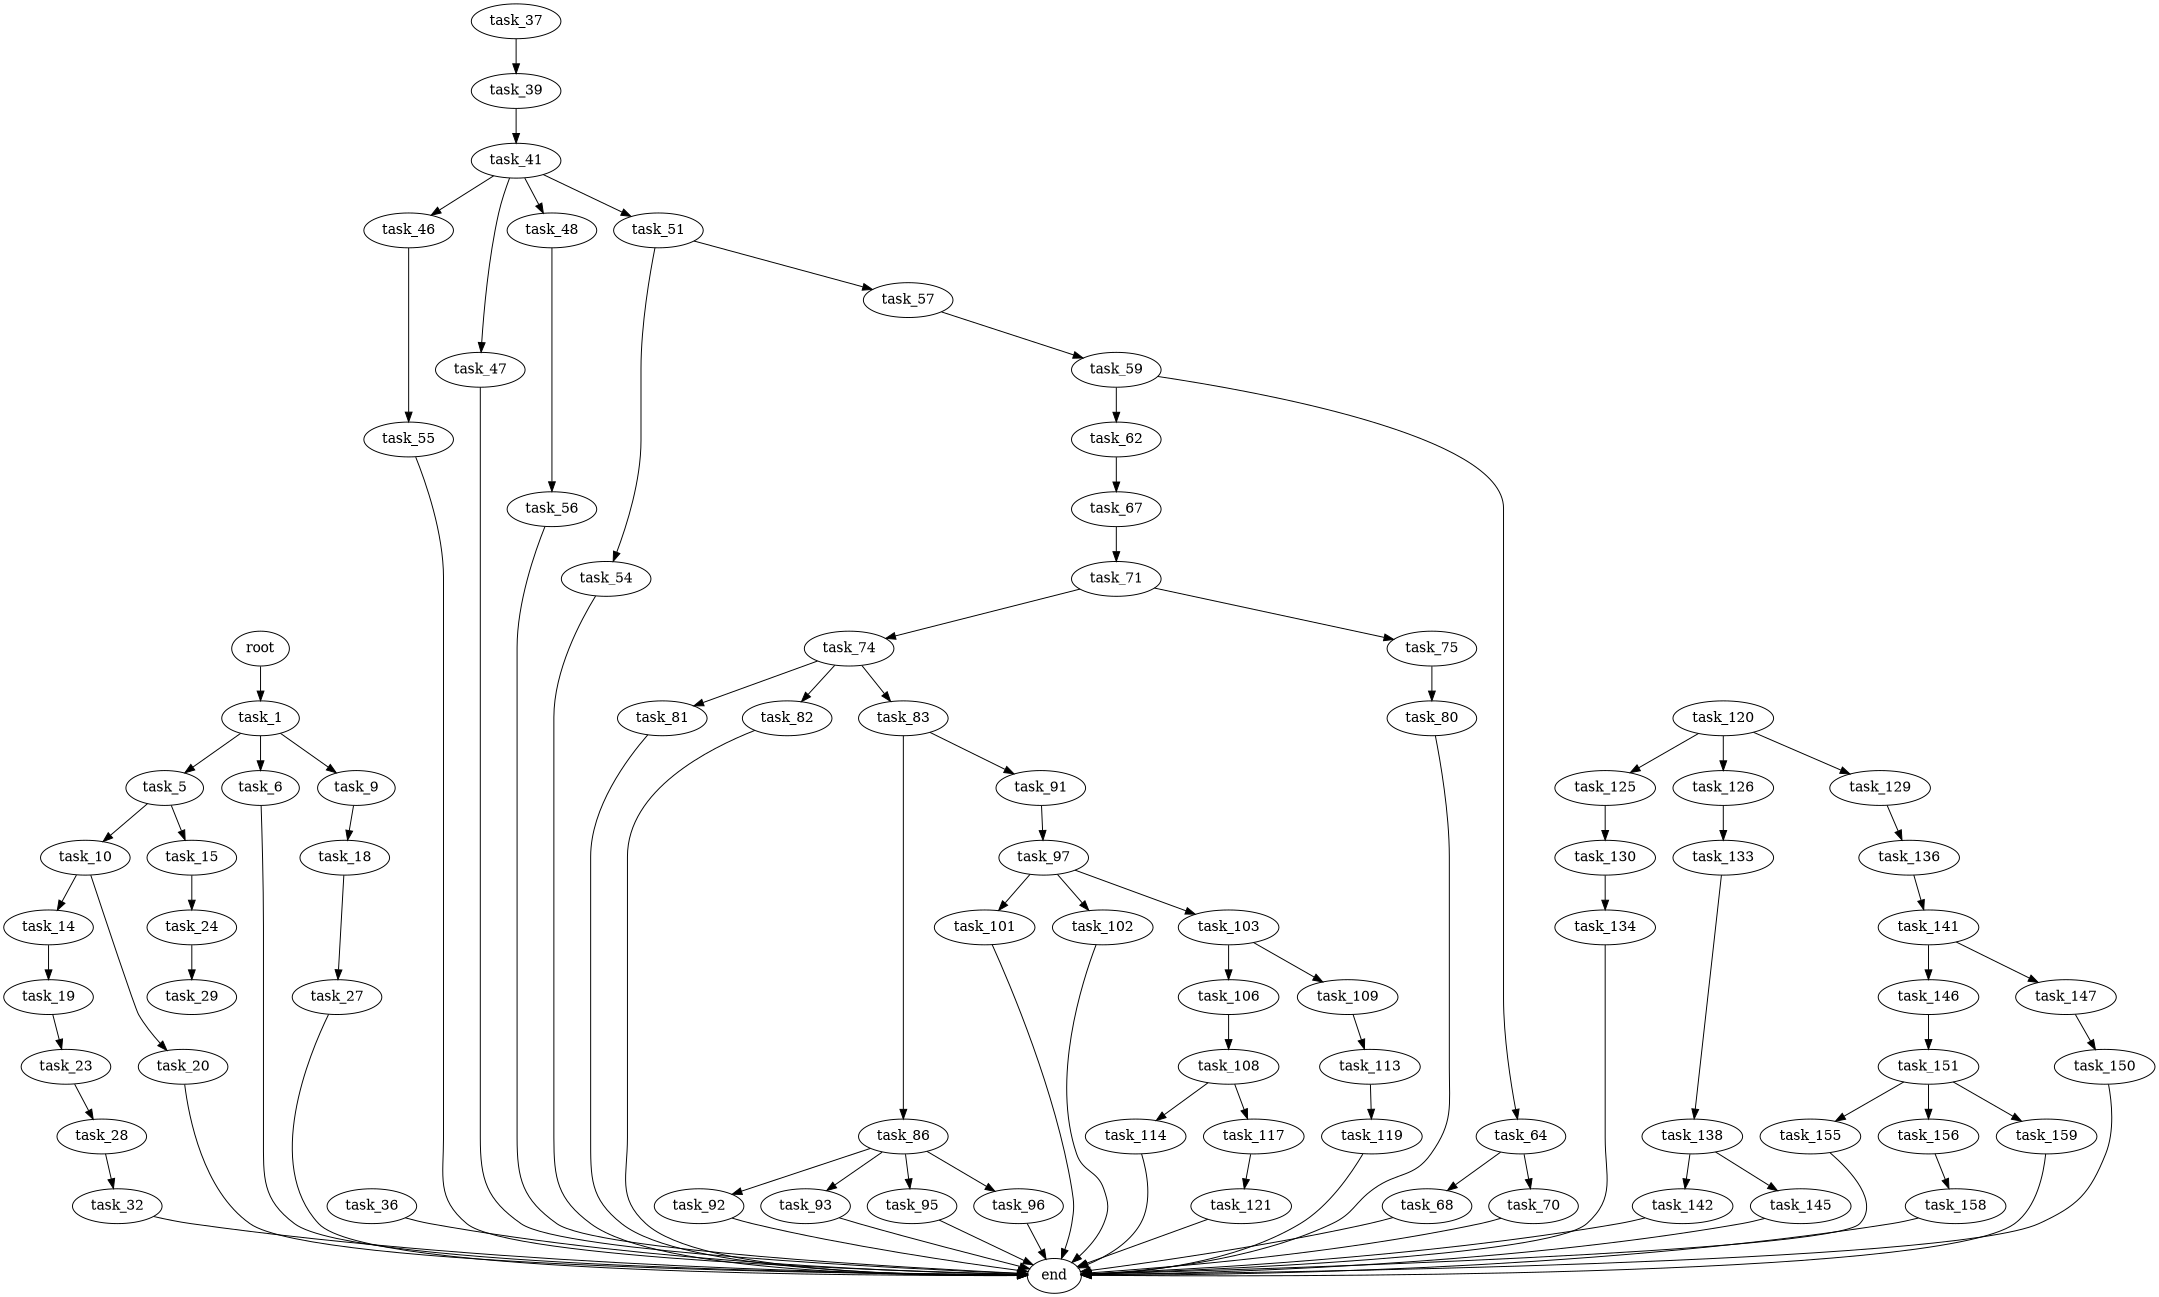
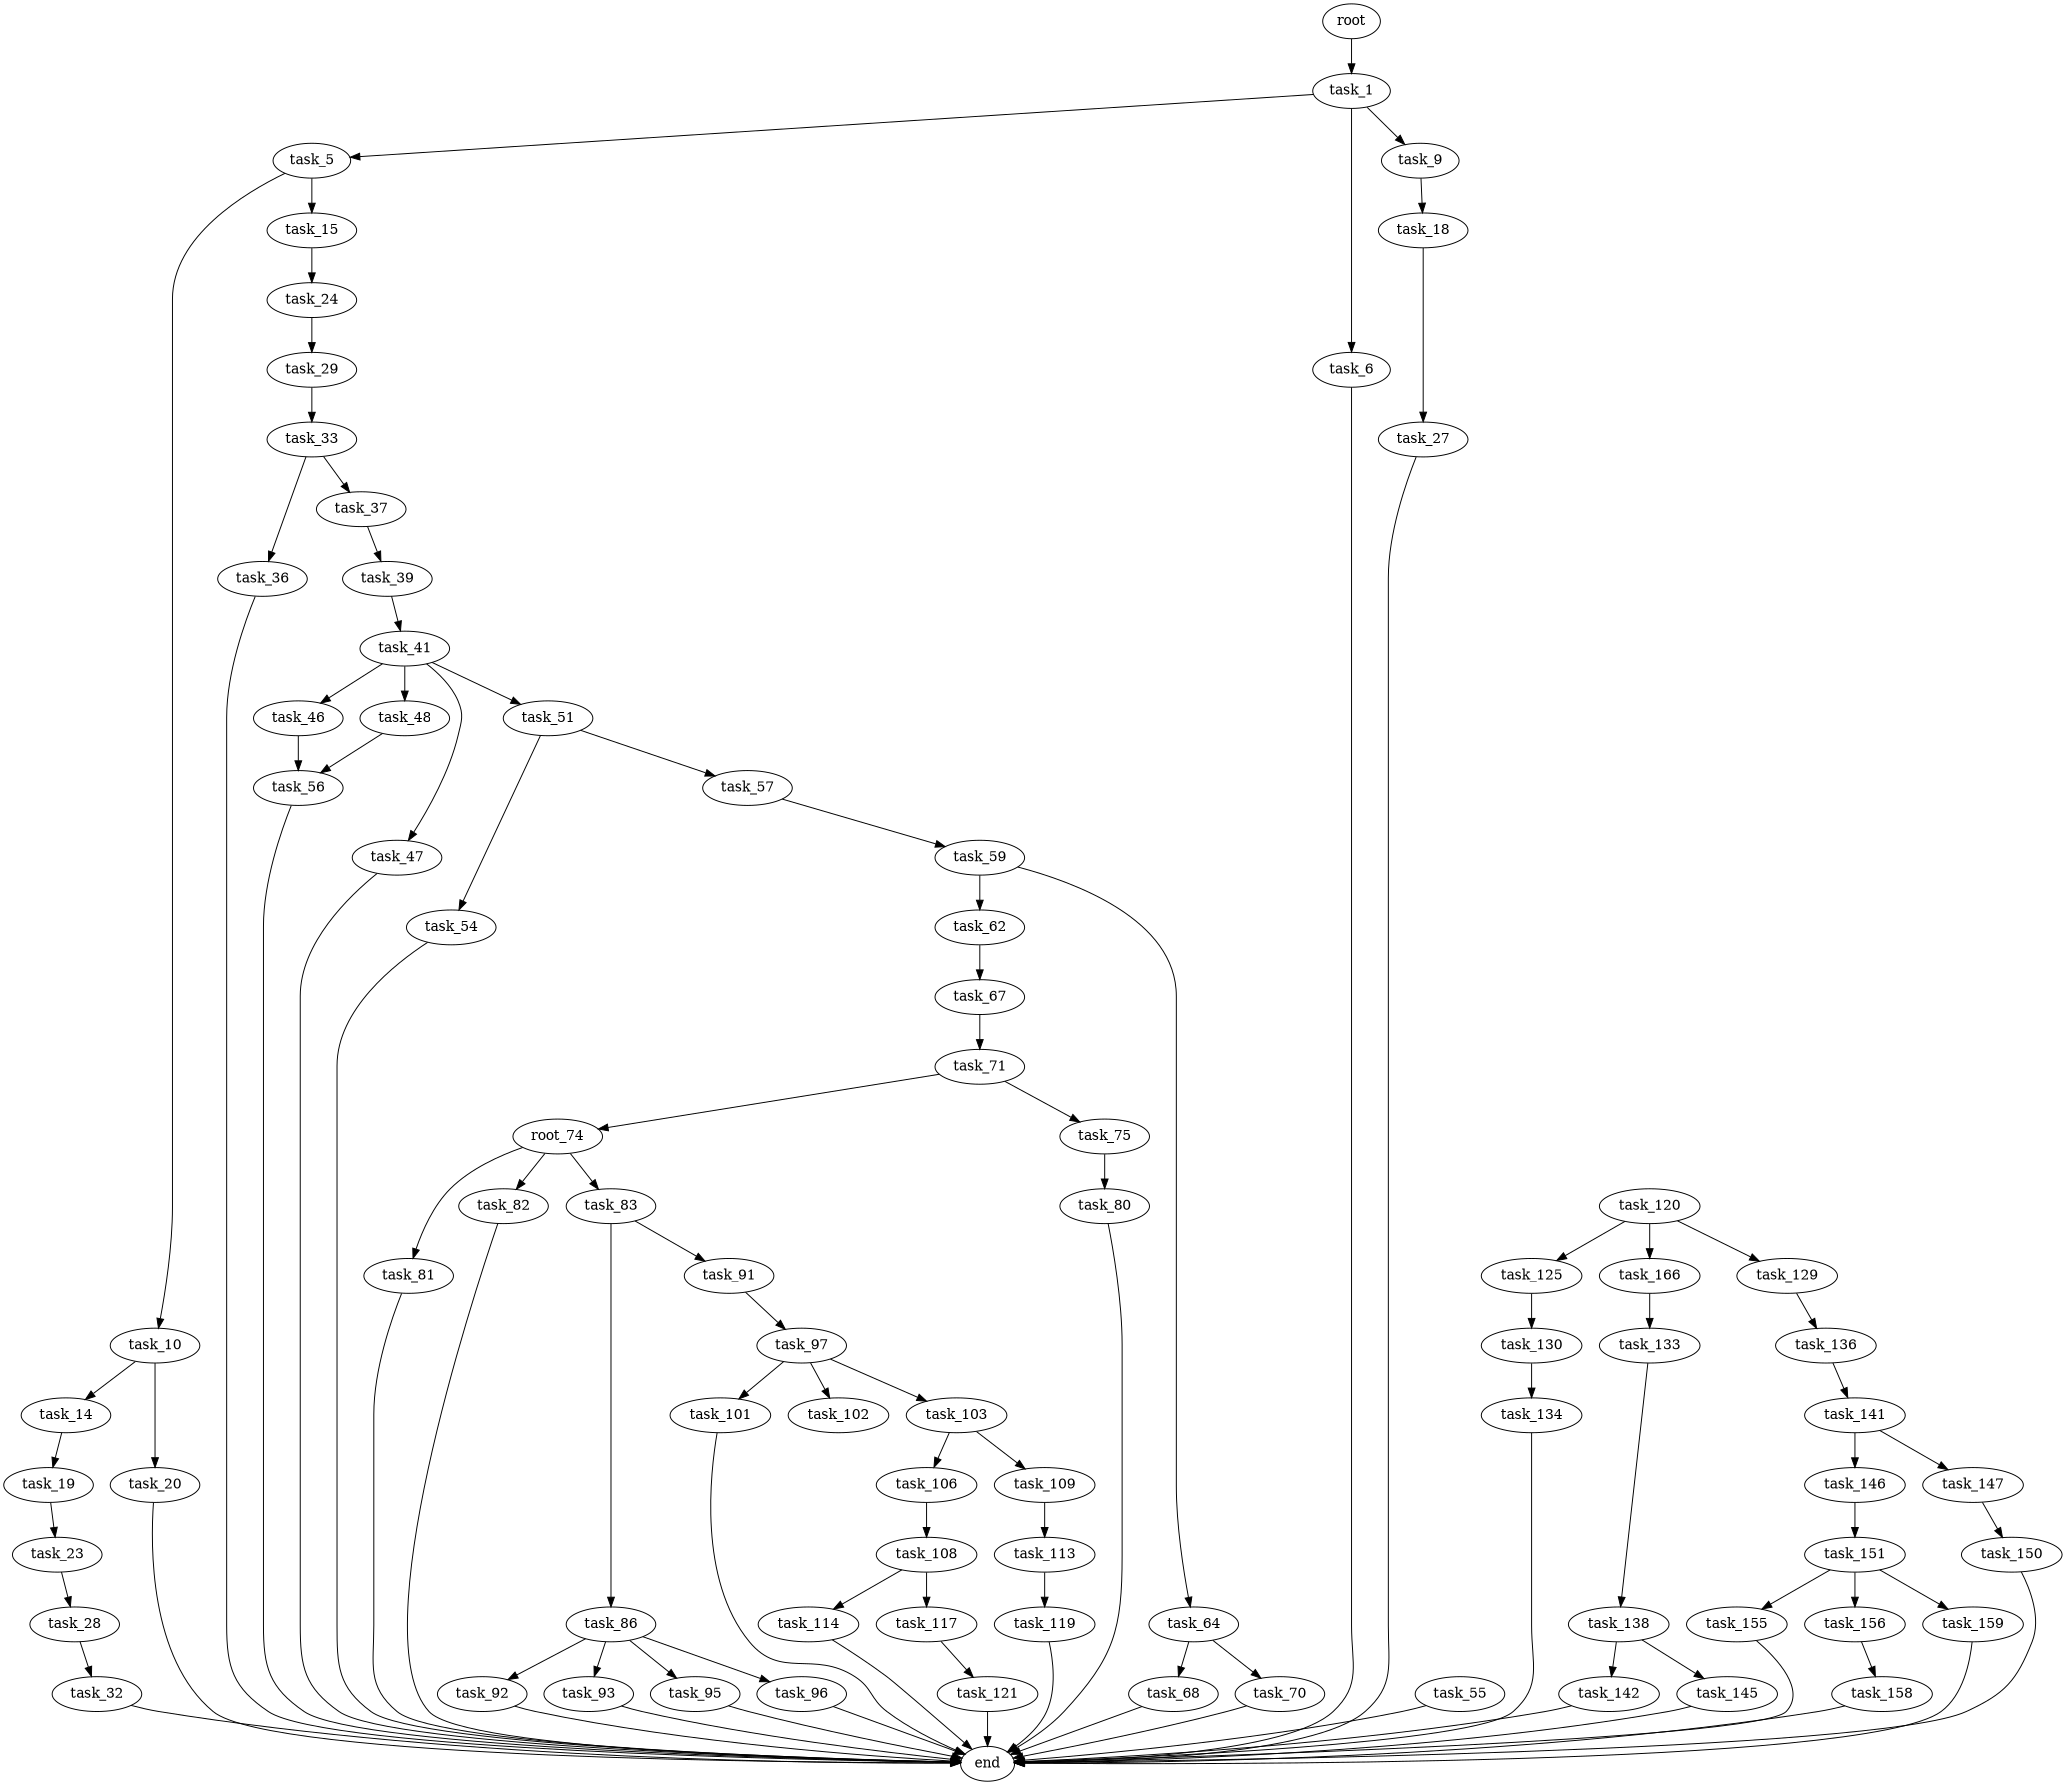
(409, 330) -> (298, 748)
none -> (312, 439)
(849, 649) -> (558, 1136)
(1723, 788) -> (1650, 1276)
(1068, 1109) -> none
